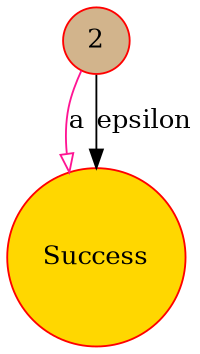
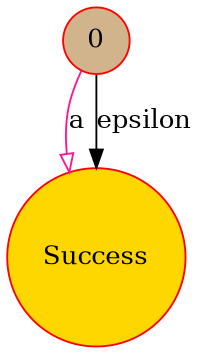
(96, 41) -> (96, 41)
